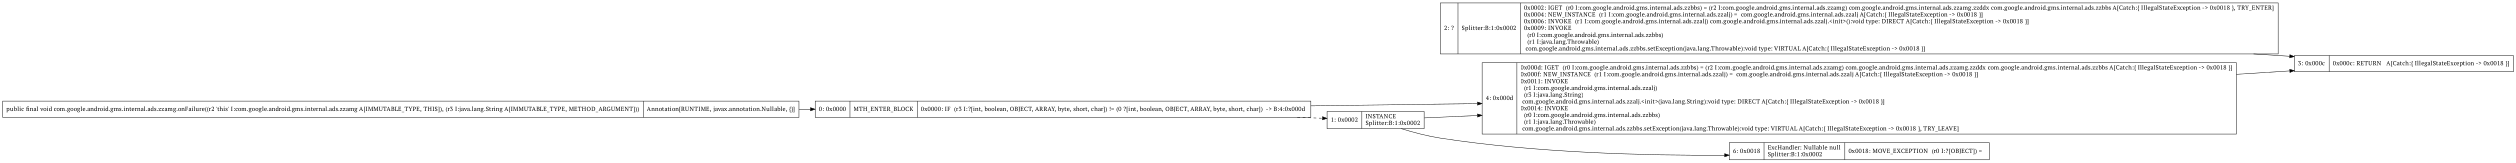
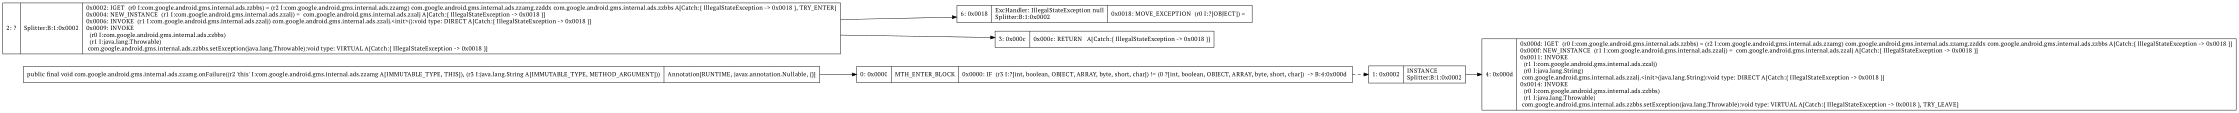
(2263, 73) -> none
(1552, 95) -> (1552, 71)
(1394, 105) -> none
(1804, 148) -> (1050, 10)
(1562, 151) -> (896, 18)
